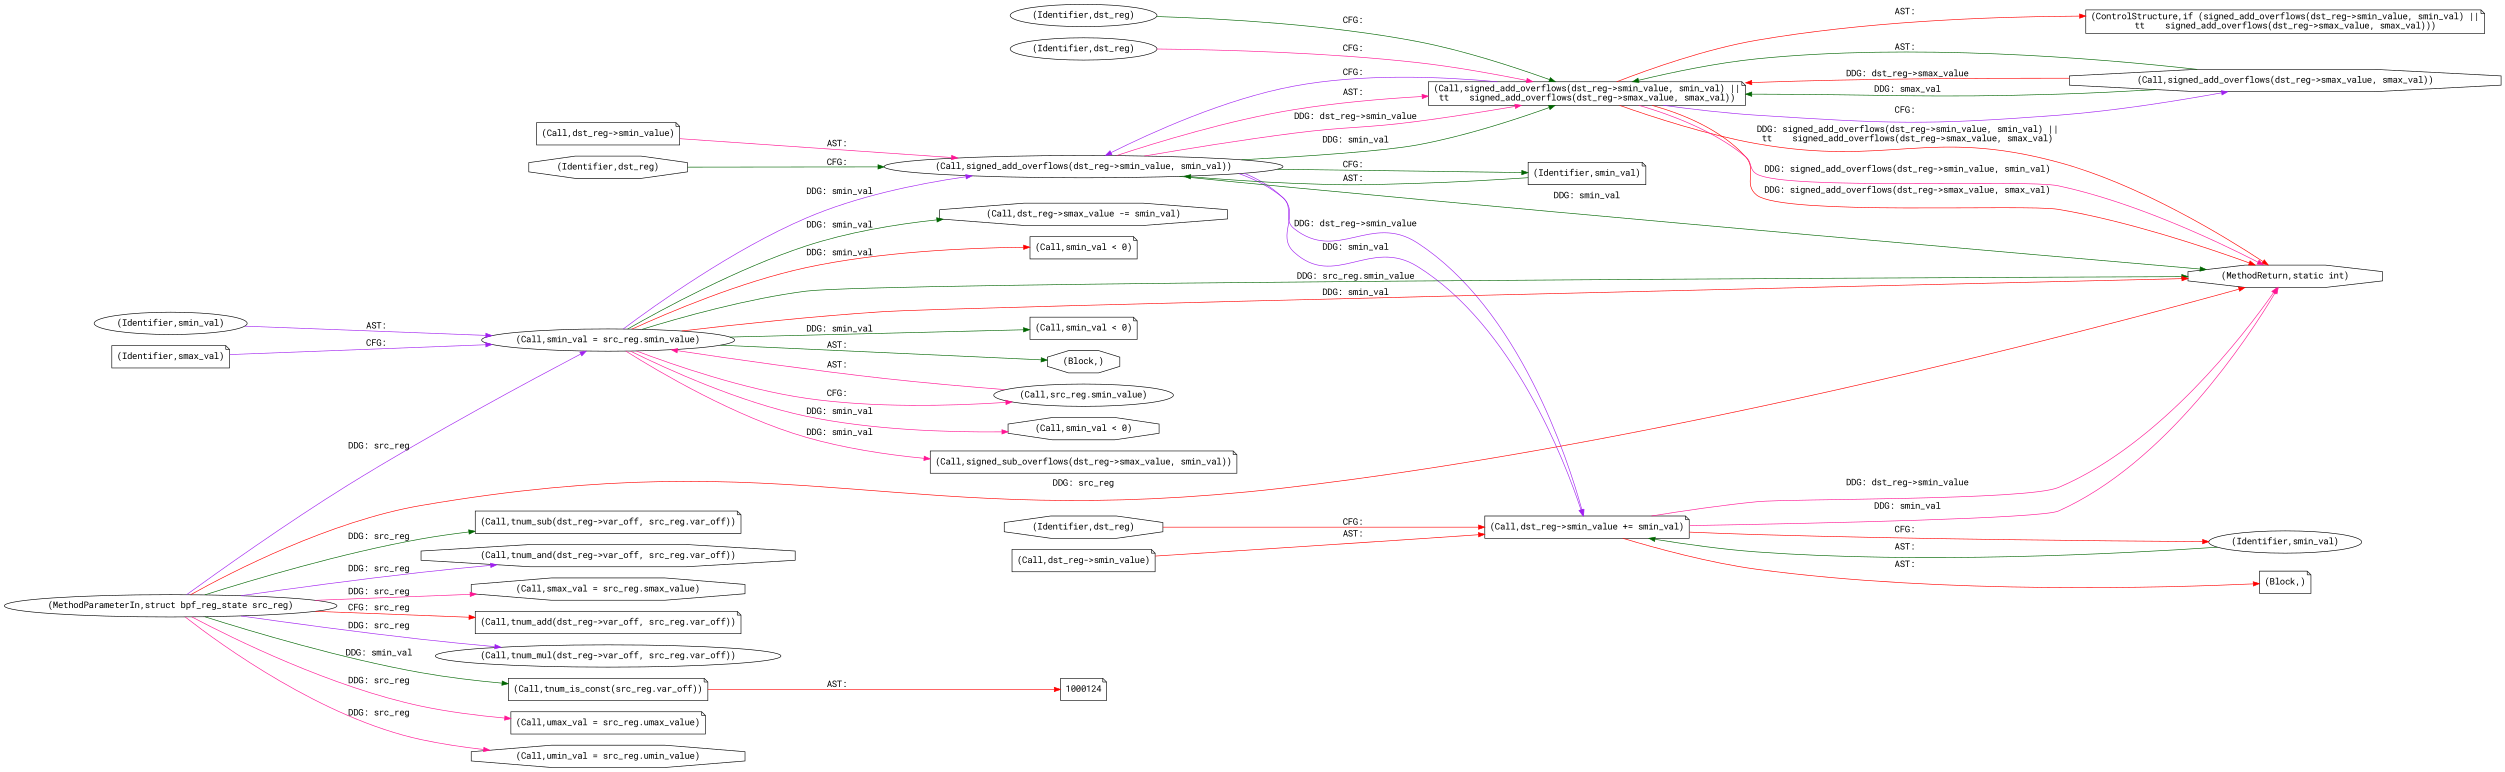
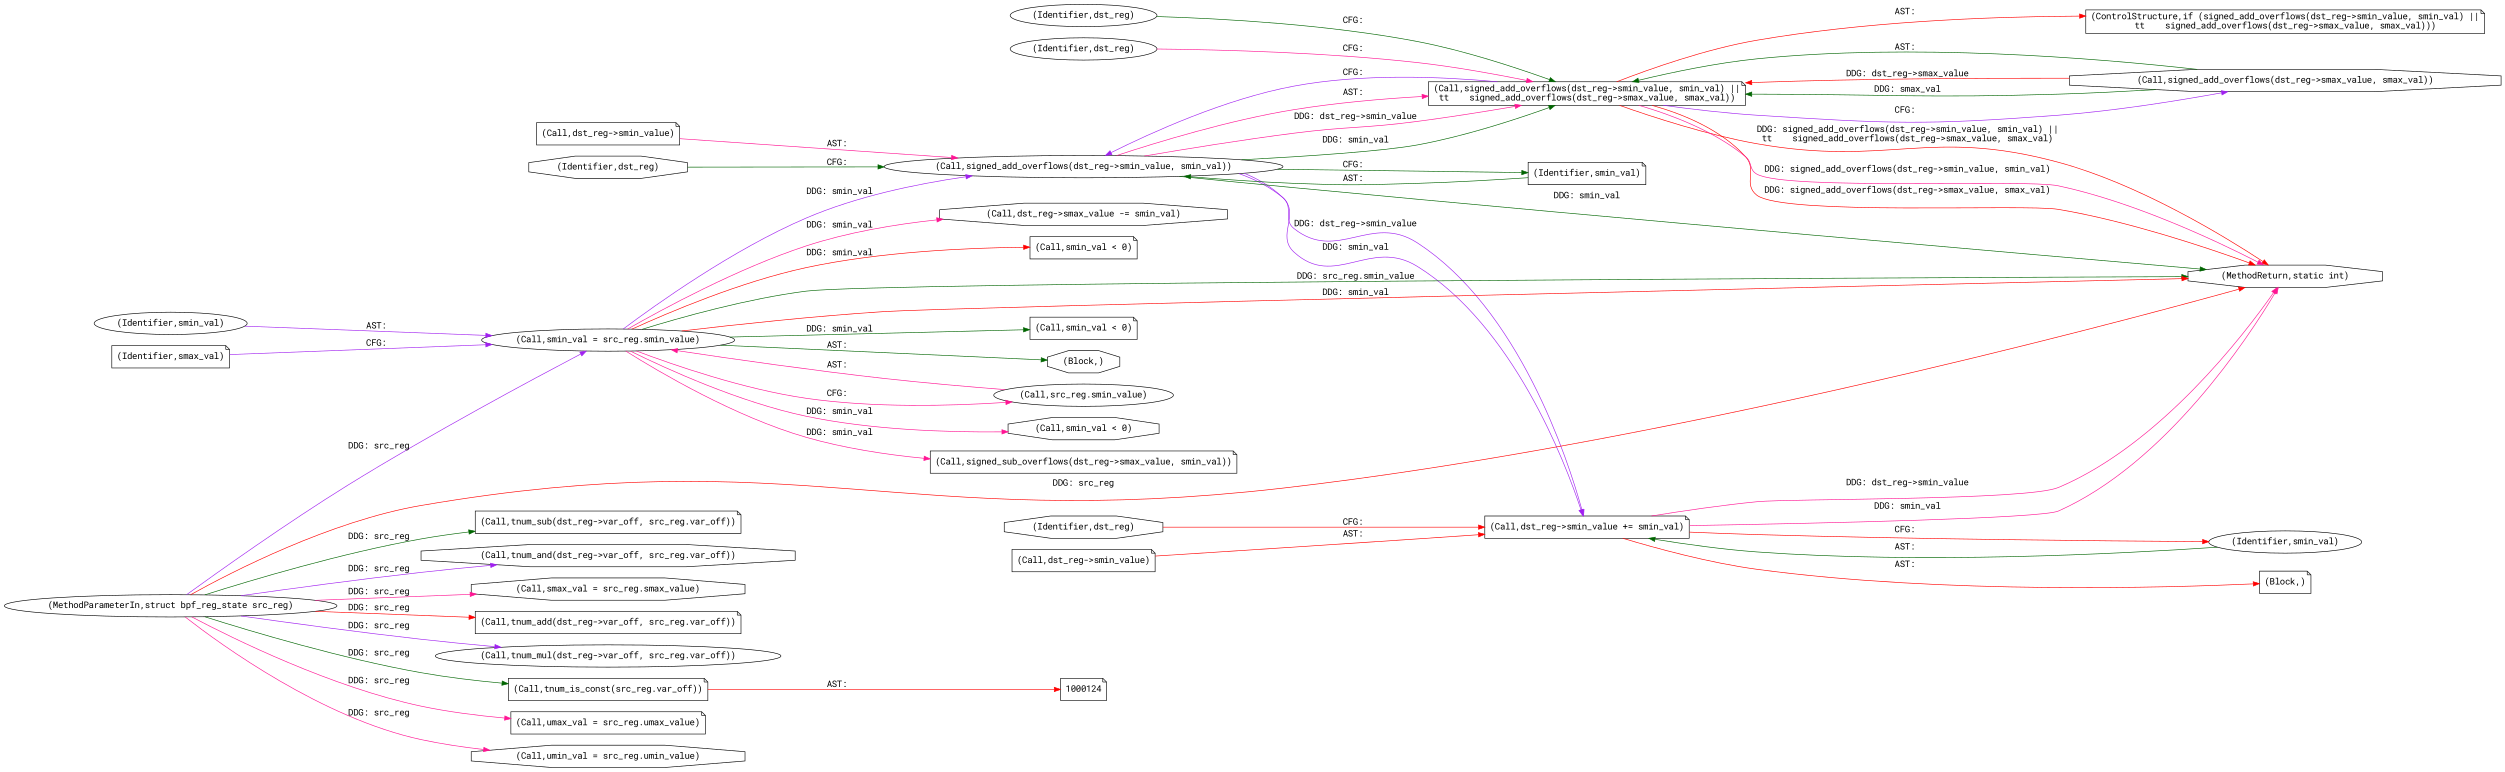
(776, 257) -> (776, 257)
(379, 608) -> (379, 608)
(379, 653) -> (379, 653)
